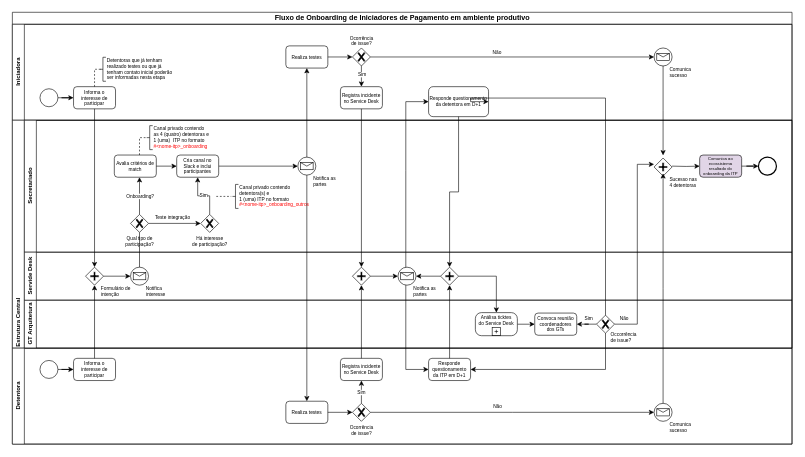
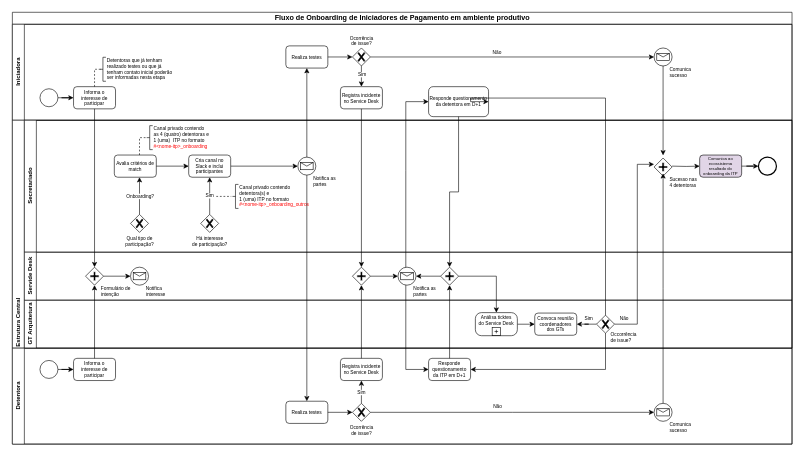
(198, 166) -> (210, 166)
(173, 224) -> none
(140, 250) -> none
